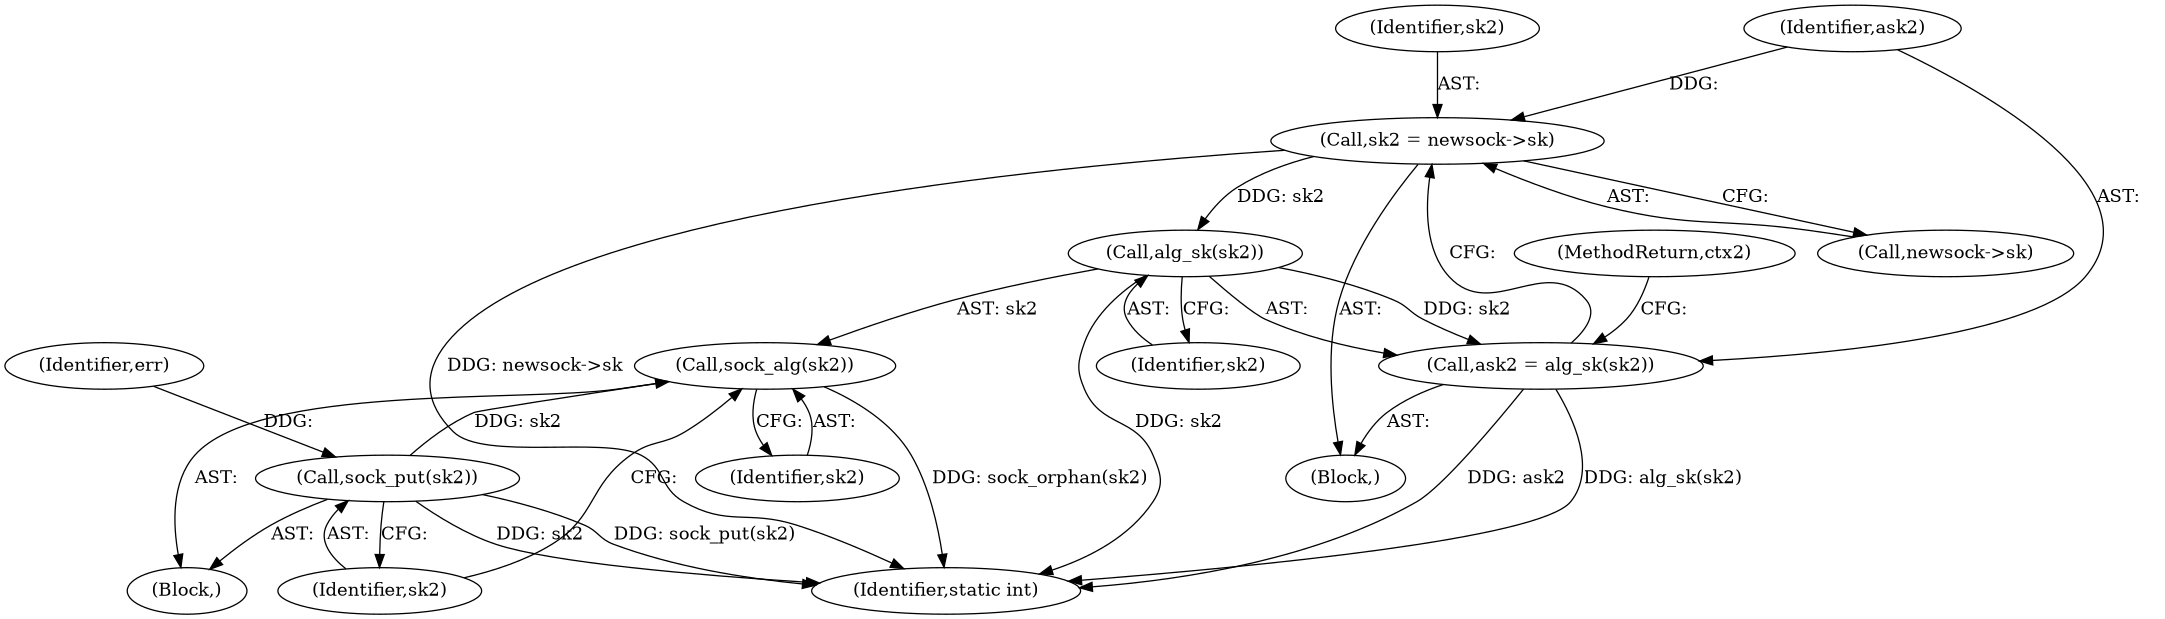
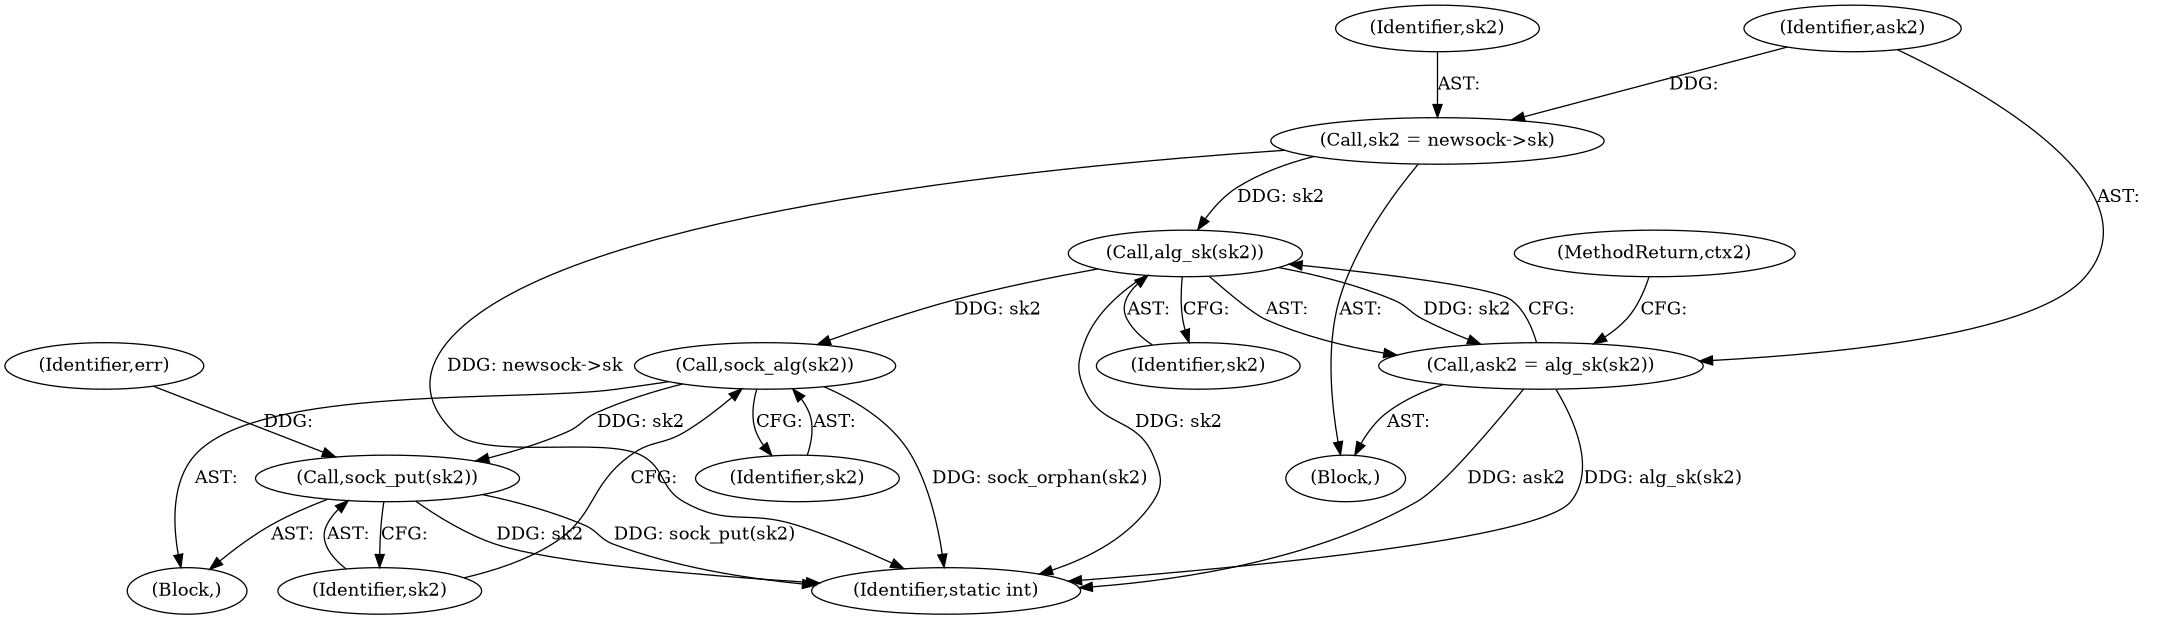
(1946, 253) -> none
(1492, 292) -> (1433, 281)
(998, 310) -> (998, 310)
(527, 403) -> (585, 420)
